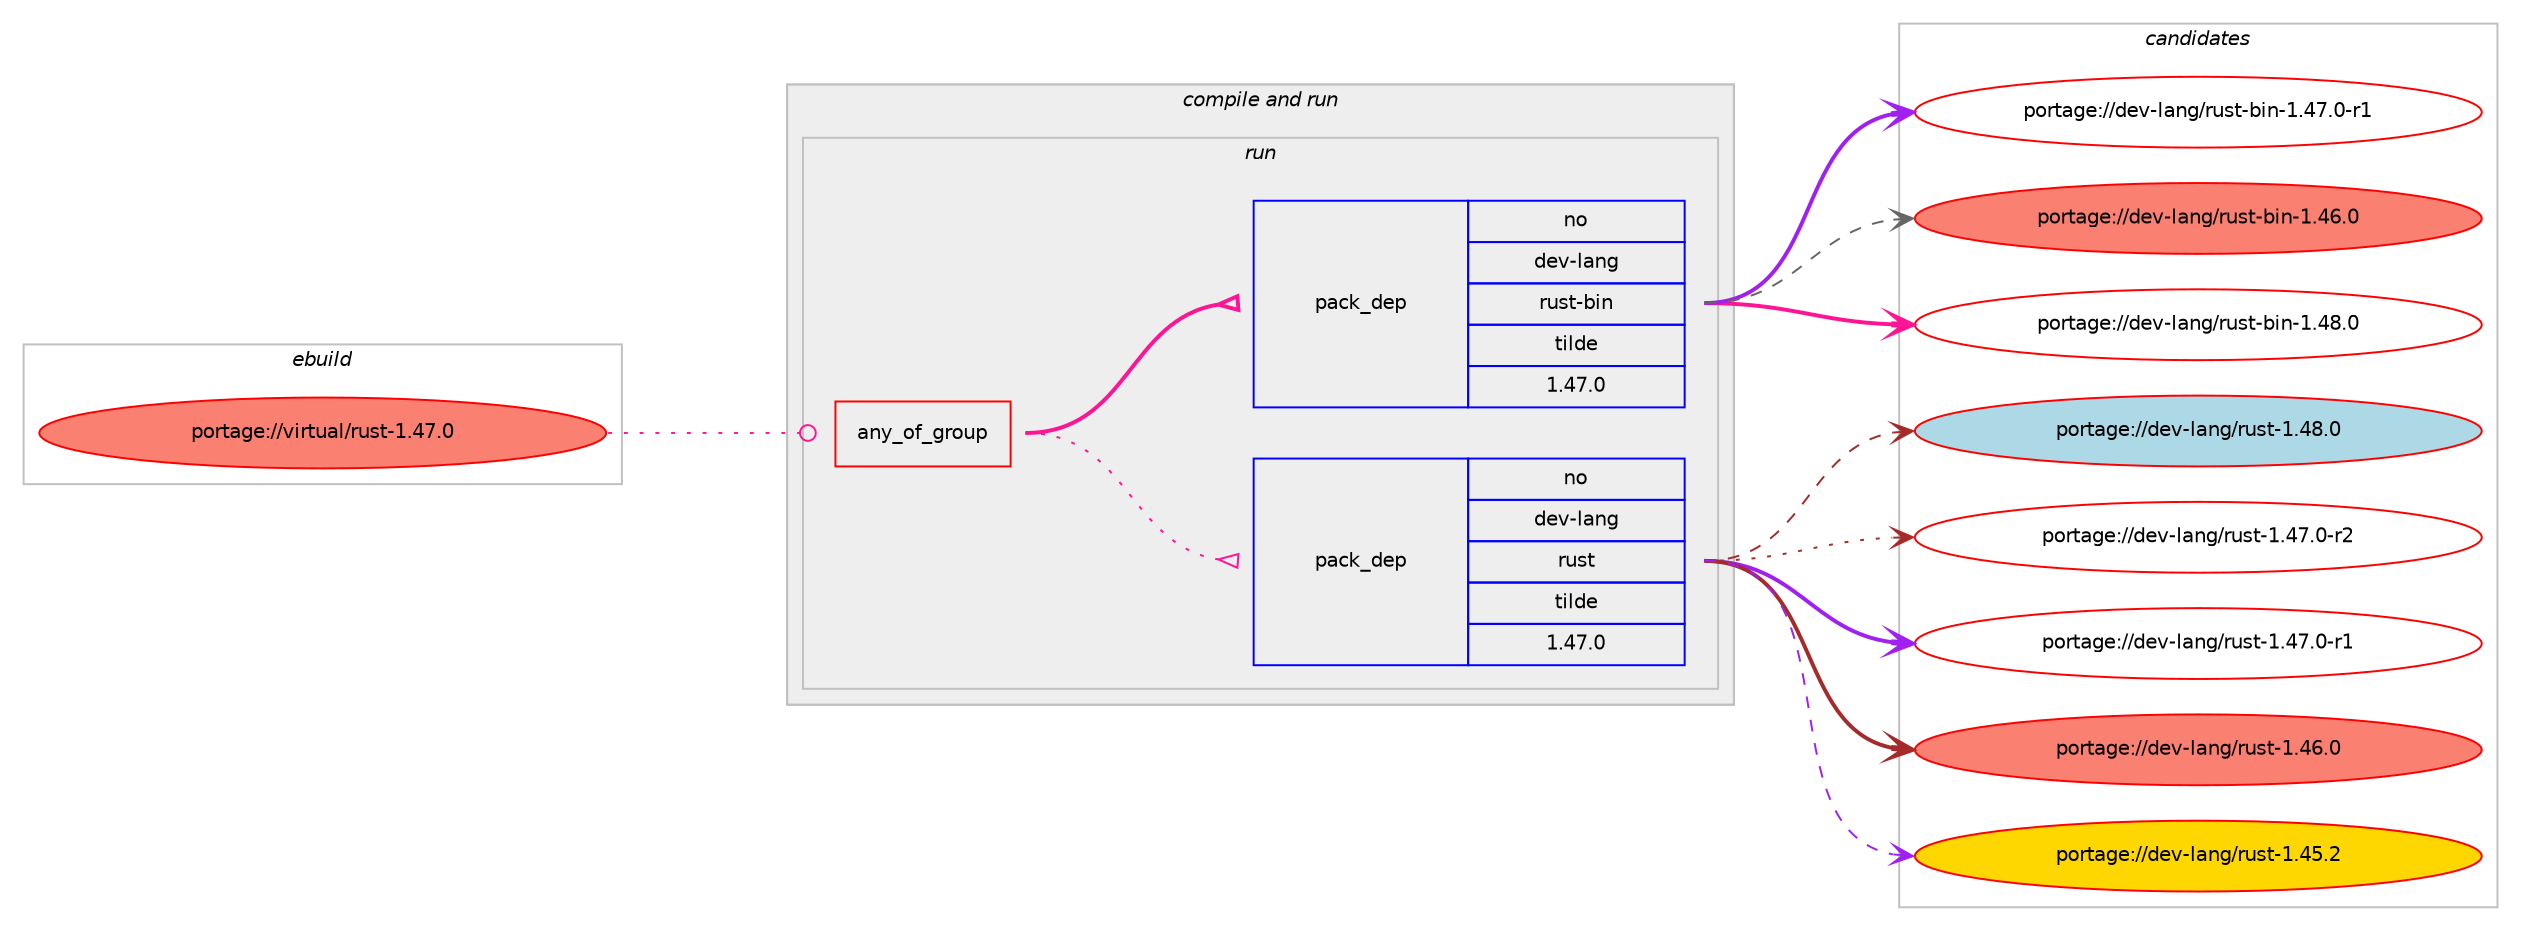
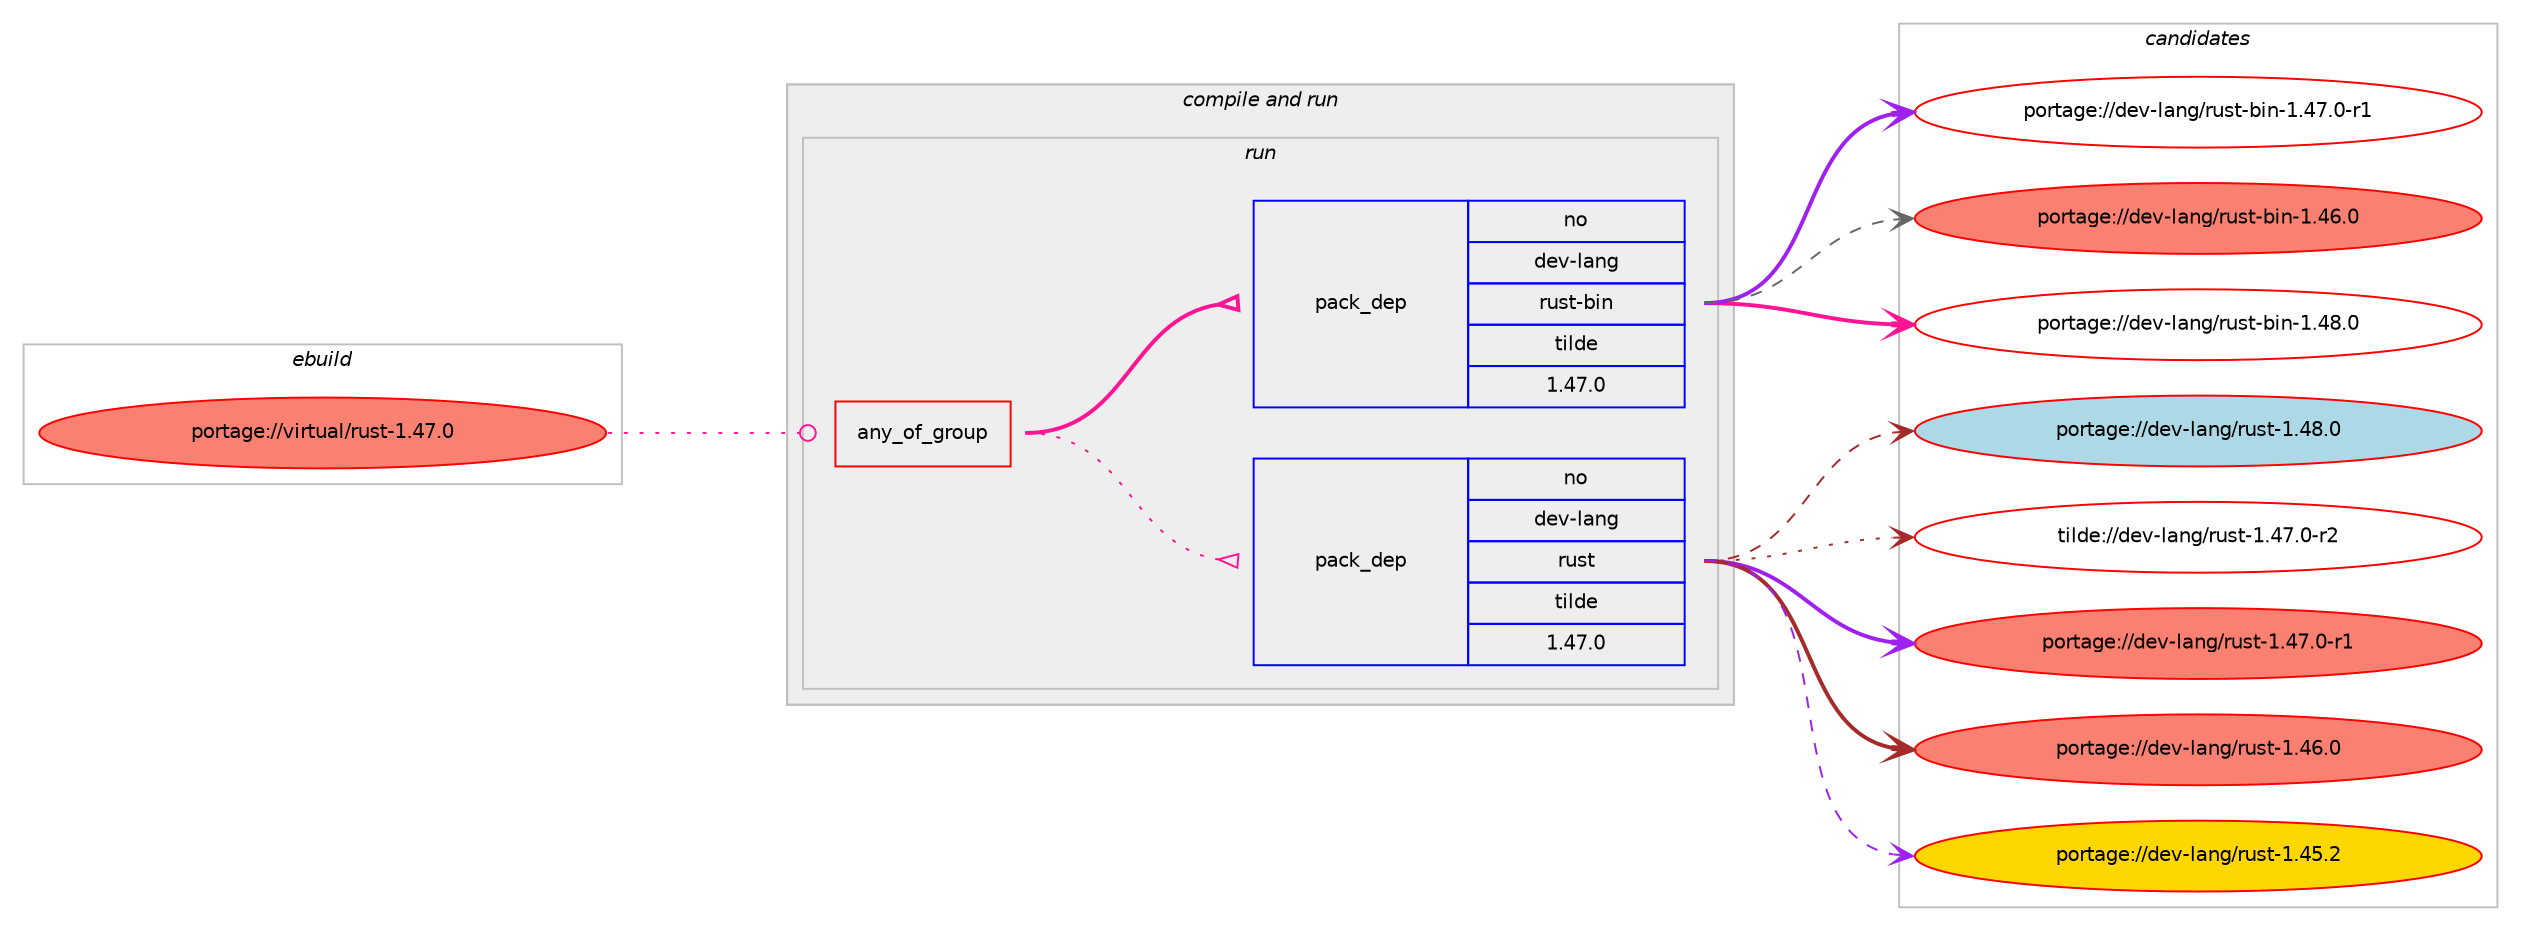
(2198, 537) -> (2198, 537)
(2198, 644) -> (2198, 644)
